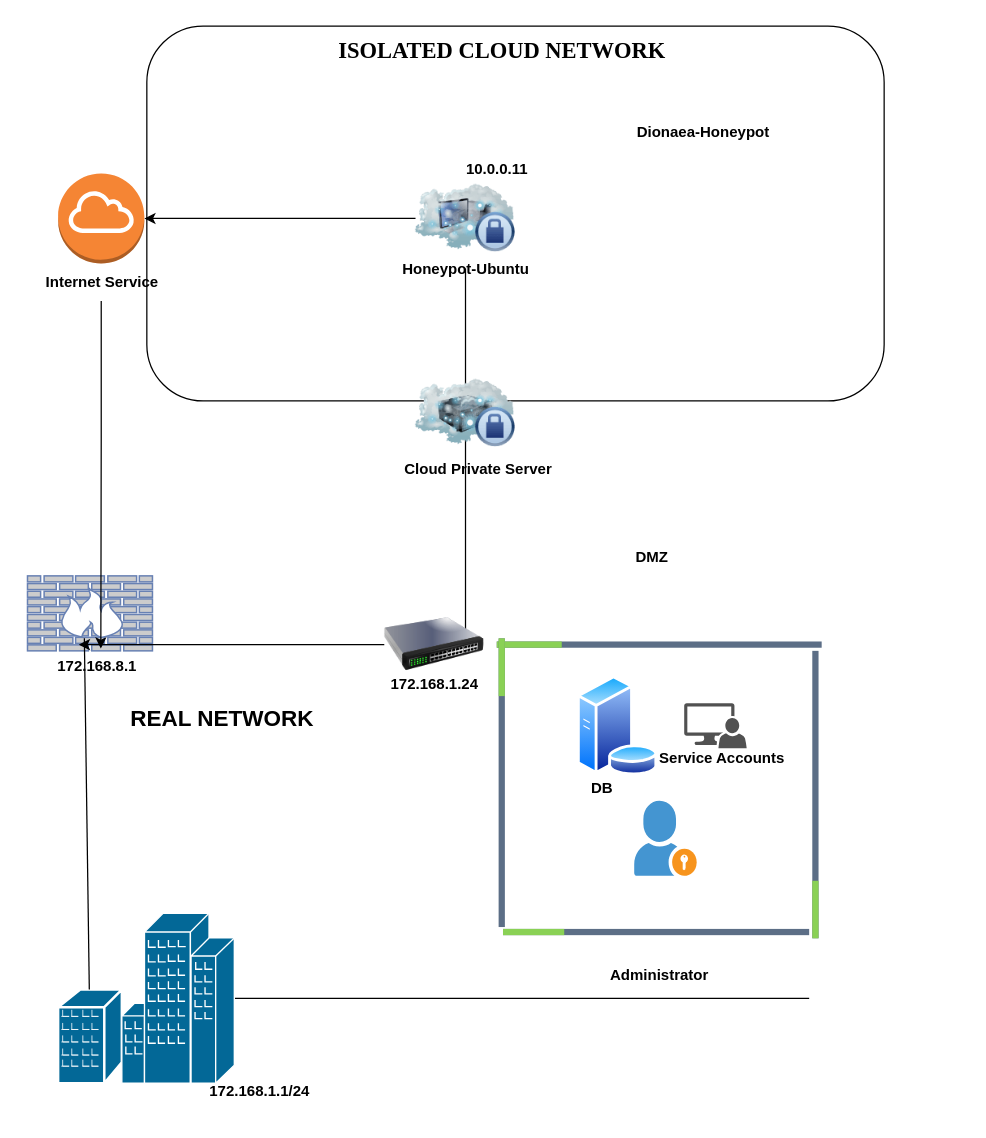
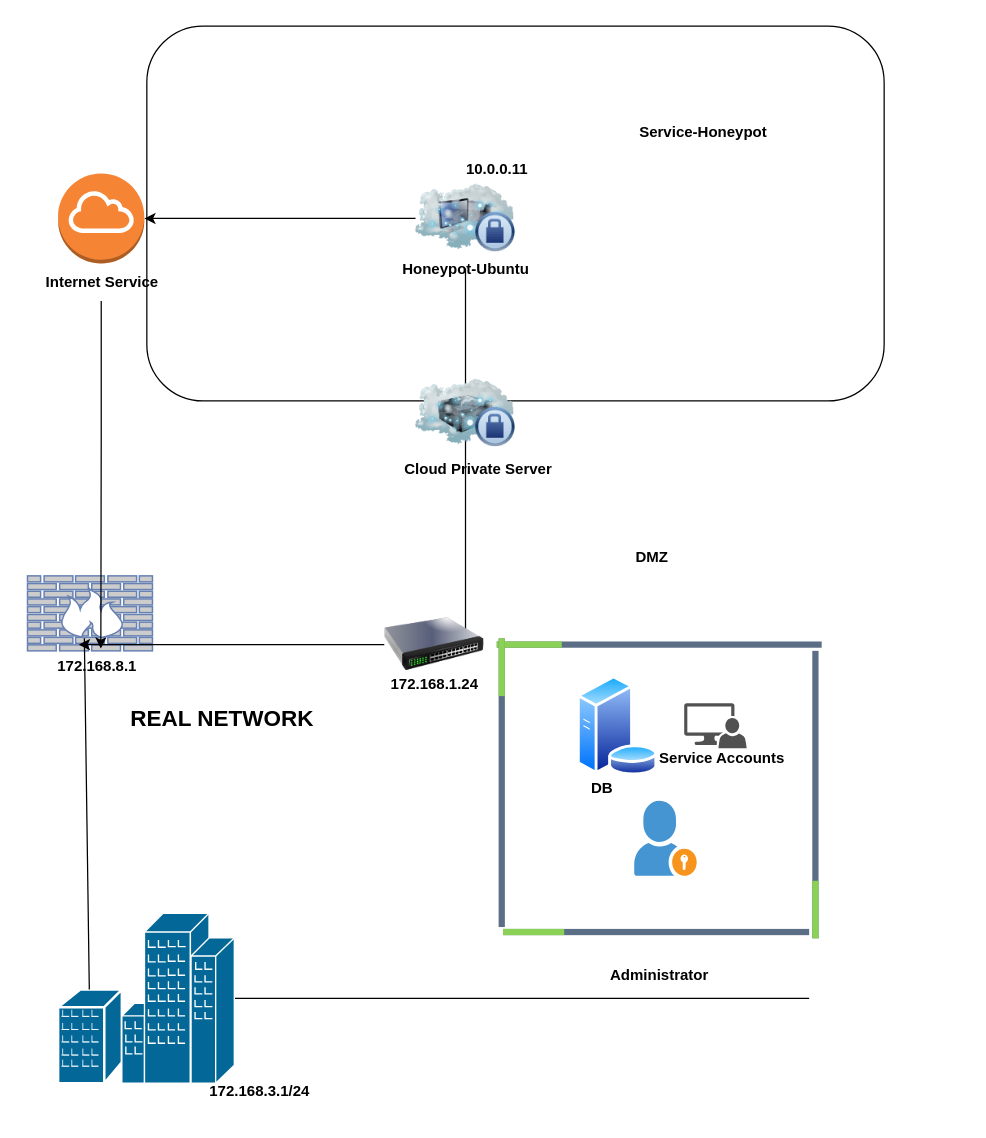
(502, 51) -> none
(704, 132) -> (704, 132)
(260, 1092) -> (260, 1092)
